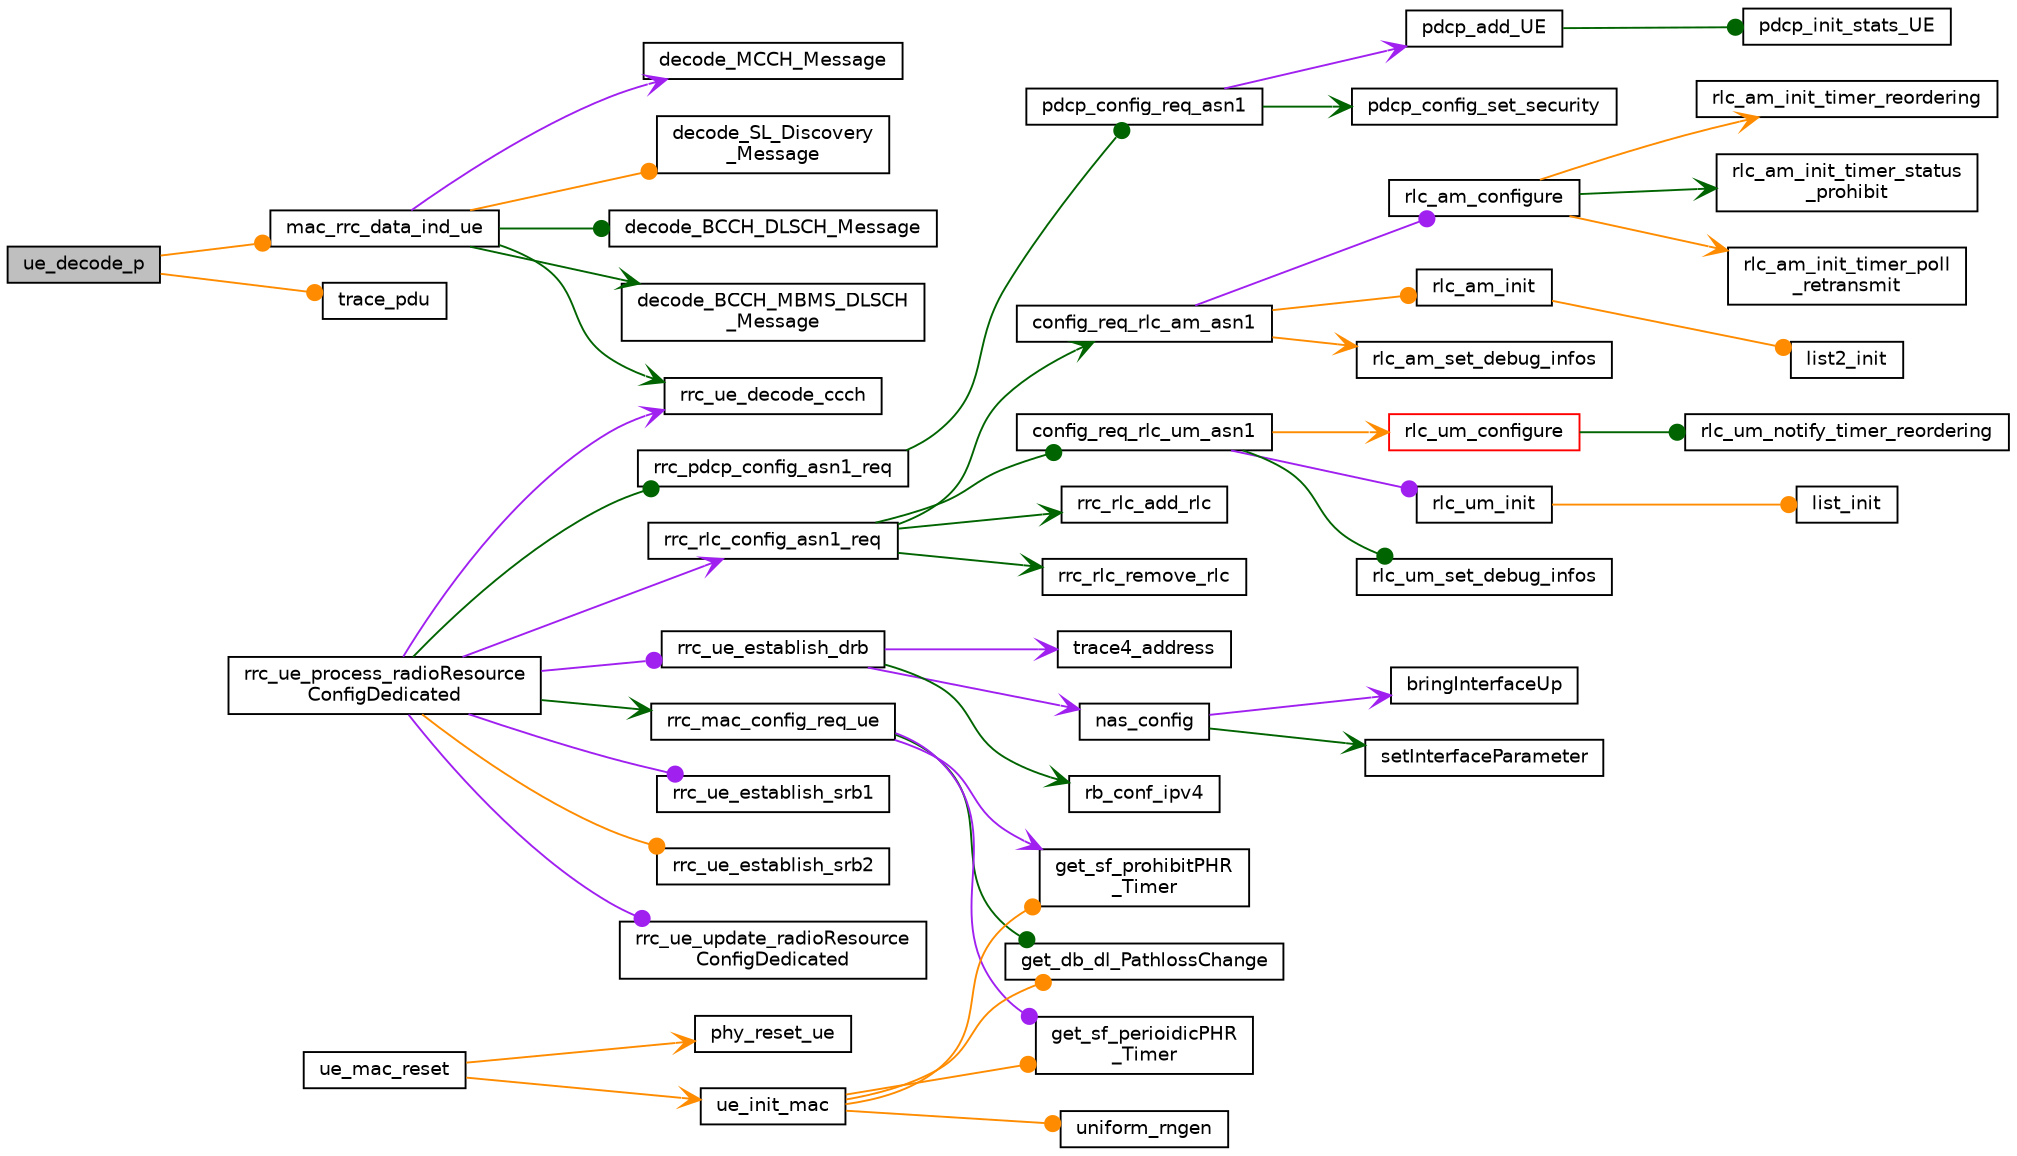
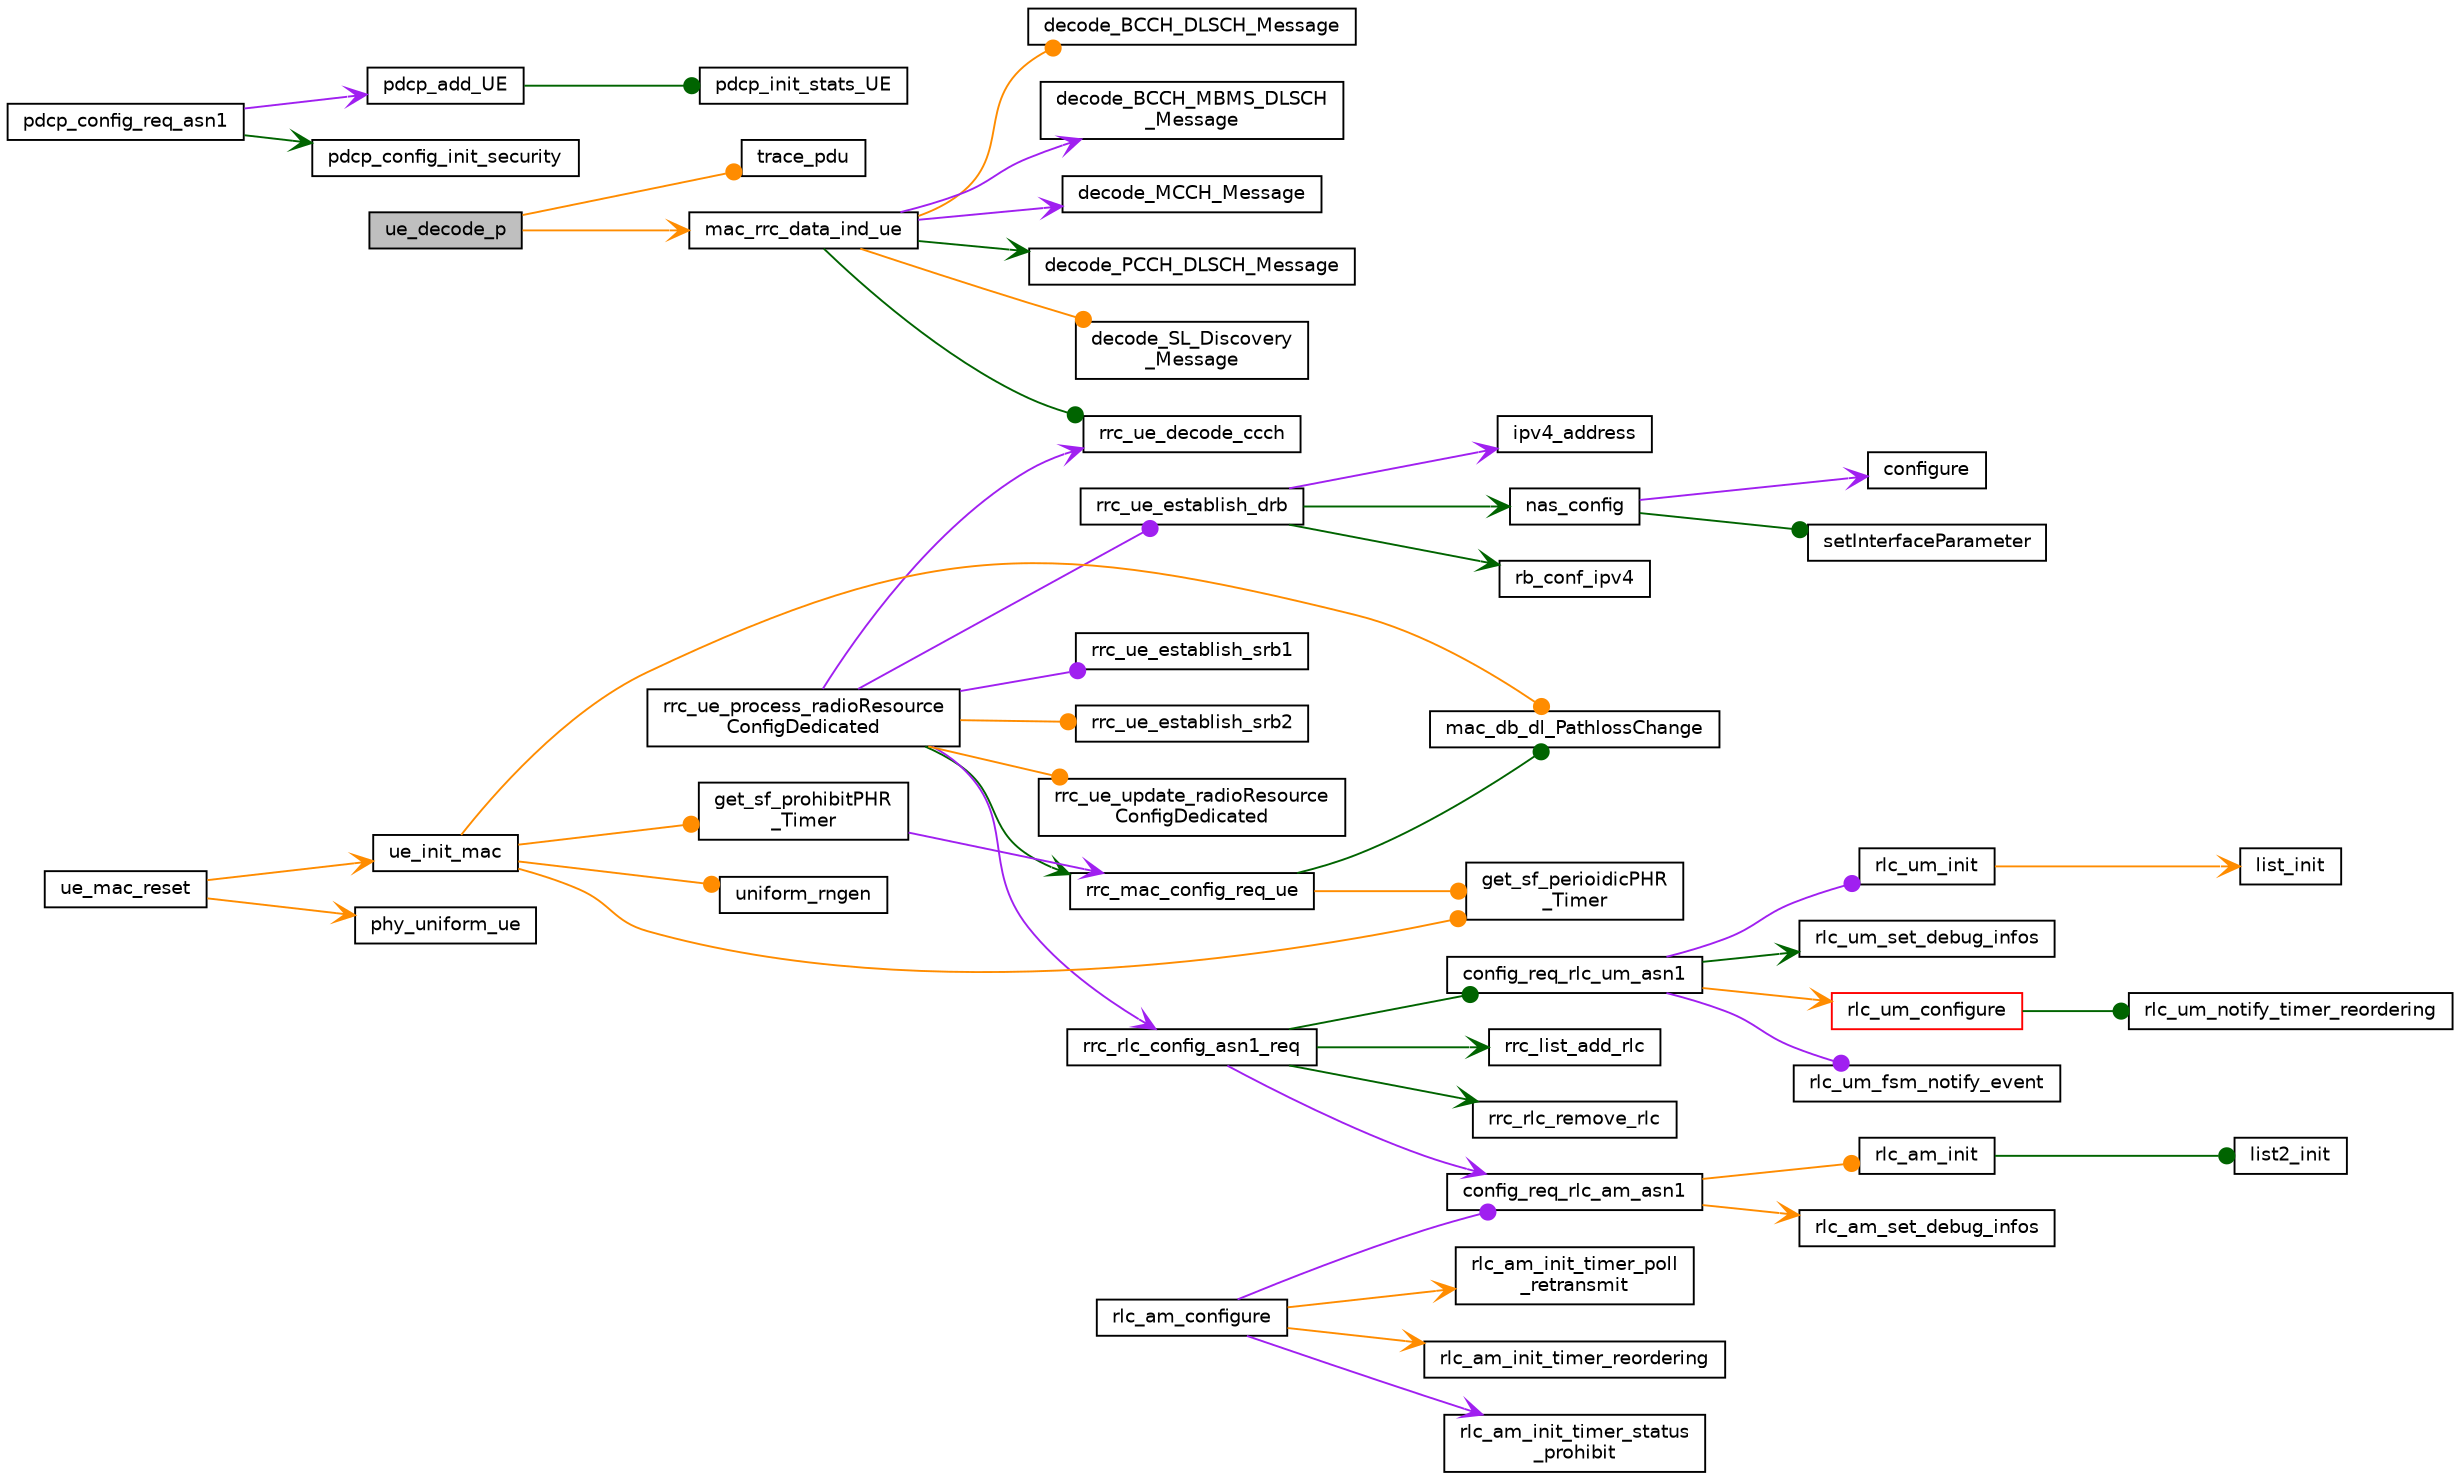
(1484, 107) -> (446, 158)
(1638, 192) -> (1355, 1373)
(546, 228) -> (991, 141)
(208, 250) -> (596, 230)
(1307, 264) -> (1358, 1253)
(564, 267) -> (991, 179)
none -> (1192, 267)
(574, 309) -> (937, 344)
(1664, 323) -> (2107, 1156)
(980, 433) -> (1344, 1123)
(773, 468) -> none
(1314, 498) -> (1741, 958)
(1144, 505) -> (1575, 1047)
(1666, 505) -> (2108, 866)
(1144, 649) -> (1575, 434)
(1484, 686) -> (1927, 470)
(964, 687) -> (1397, 507)
(1278, 736) -> (1716, 521)
(979, 804) -> (983, 848)
(511, 827) -> (990, 761)
(972, 905) -> (1382, 891)
(1144, 962) -> (1575, 729)
(773, 1034) -> (446, 925)
none -> (1927, 1083)
